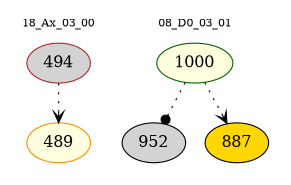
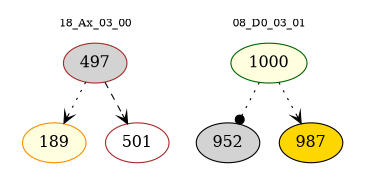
(59, 63) -> (95, 63)
(59, 143) -> (54, 143)
none -> (137, 143)
(237, 143) -> (311, 143)
